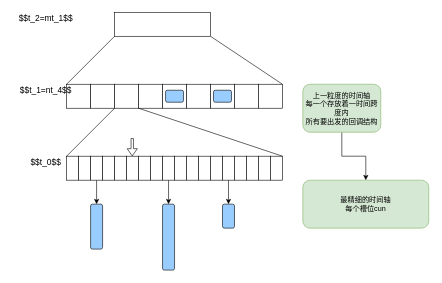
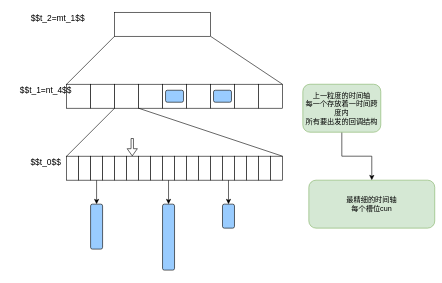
(45, 18) -> (57, 18)
(366, 204) -> (372, 204)
